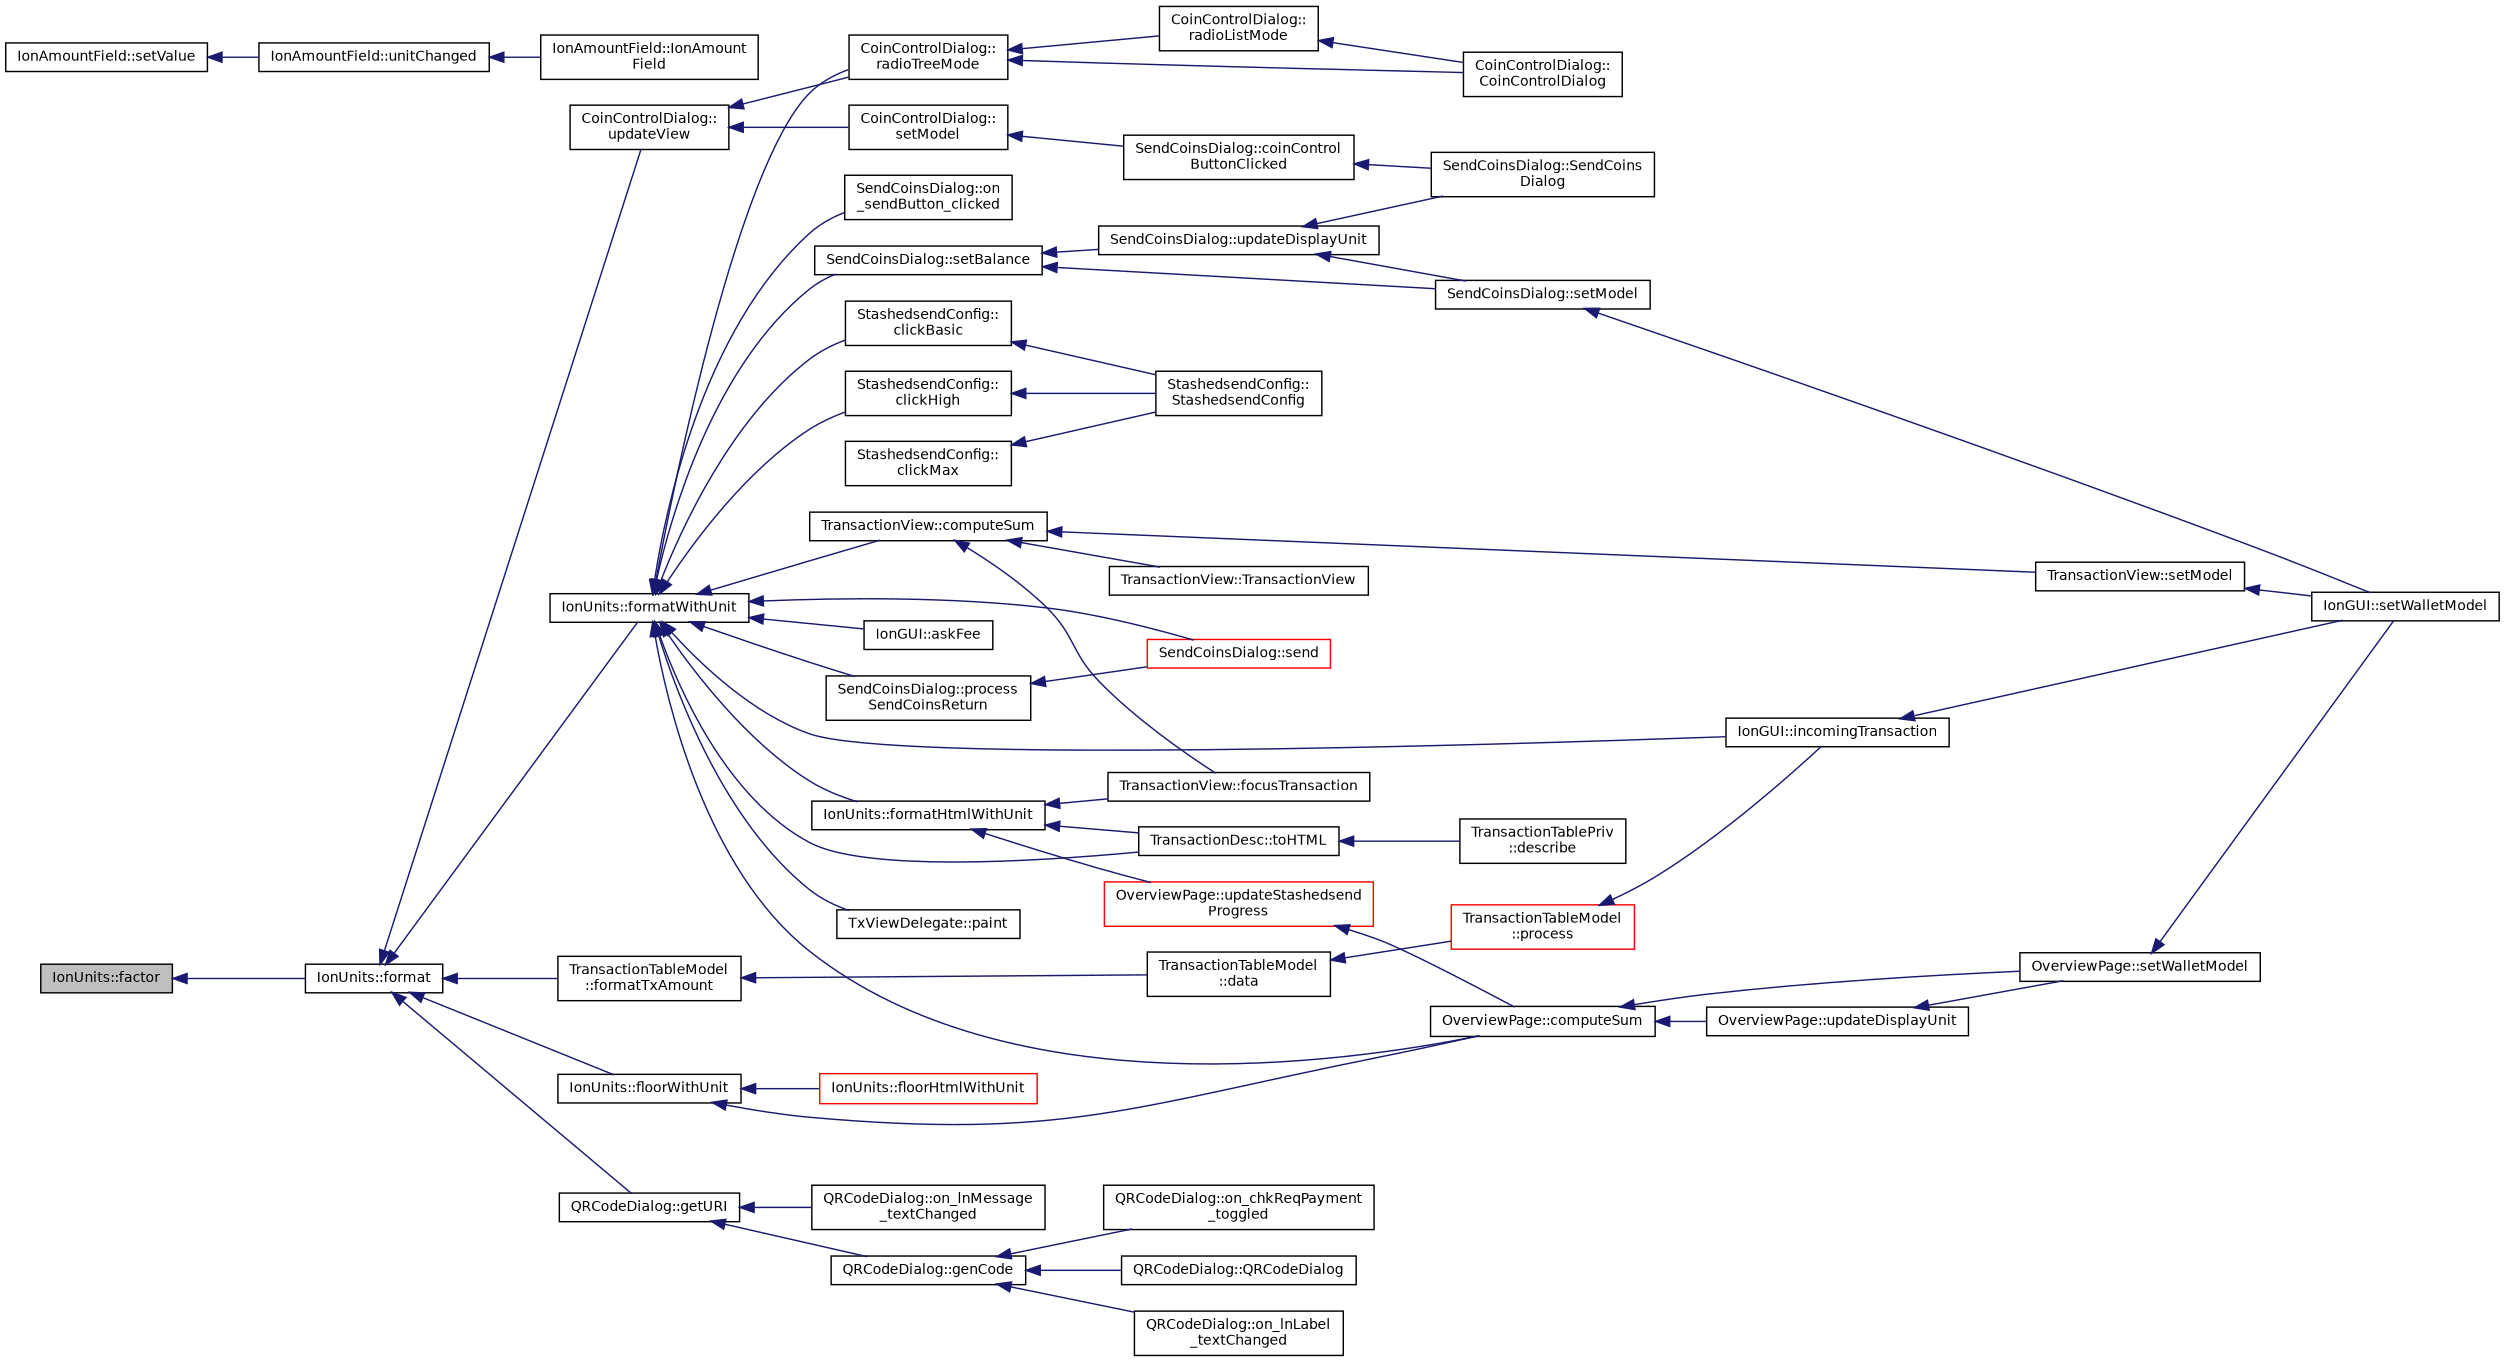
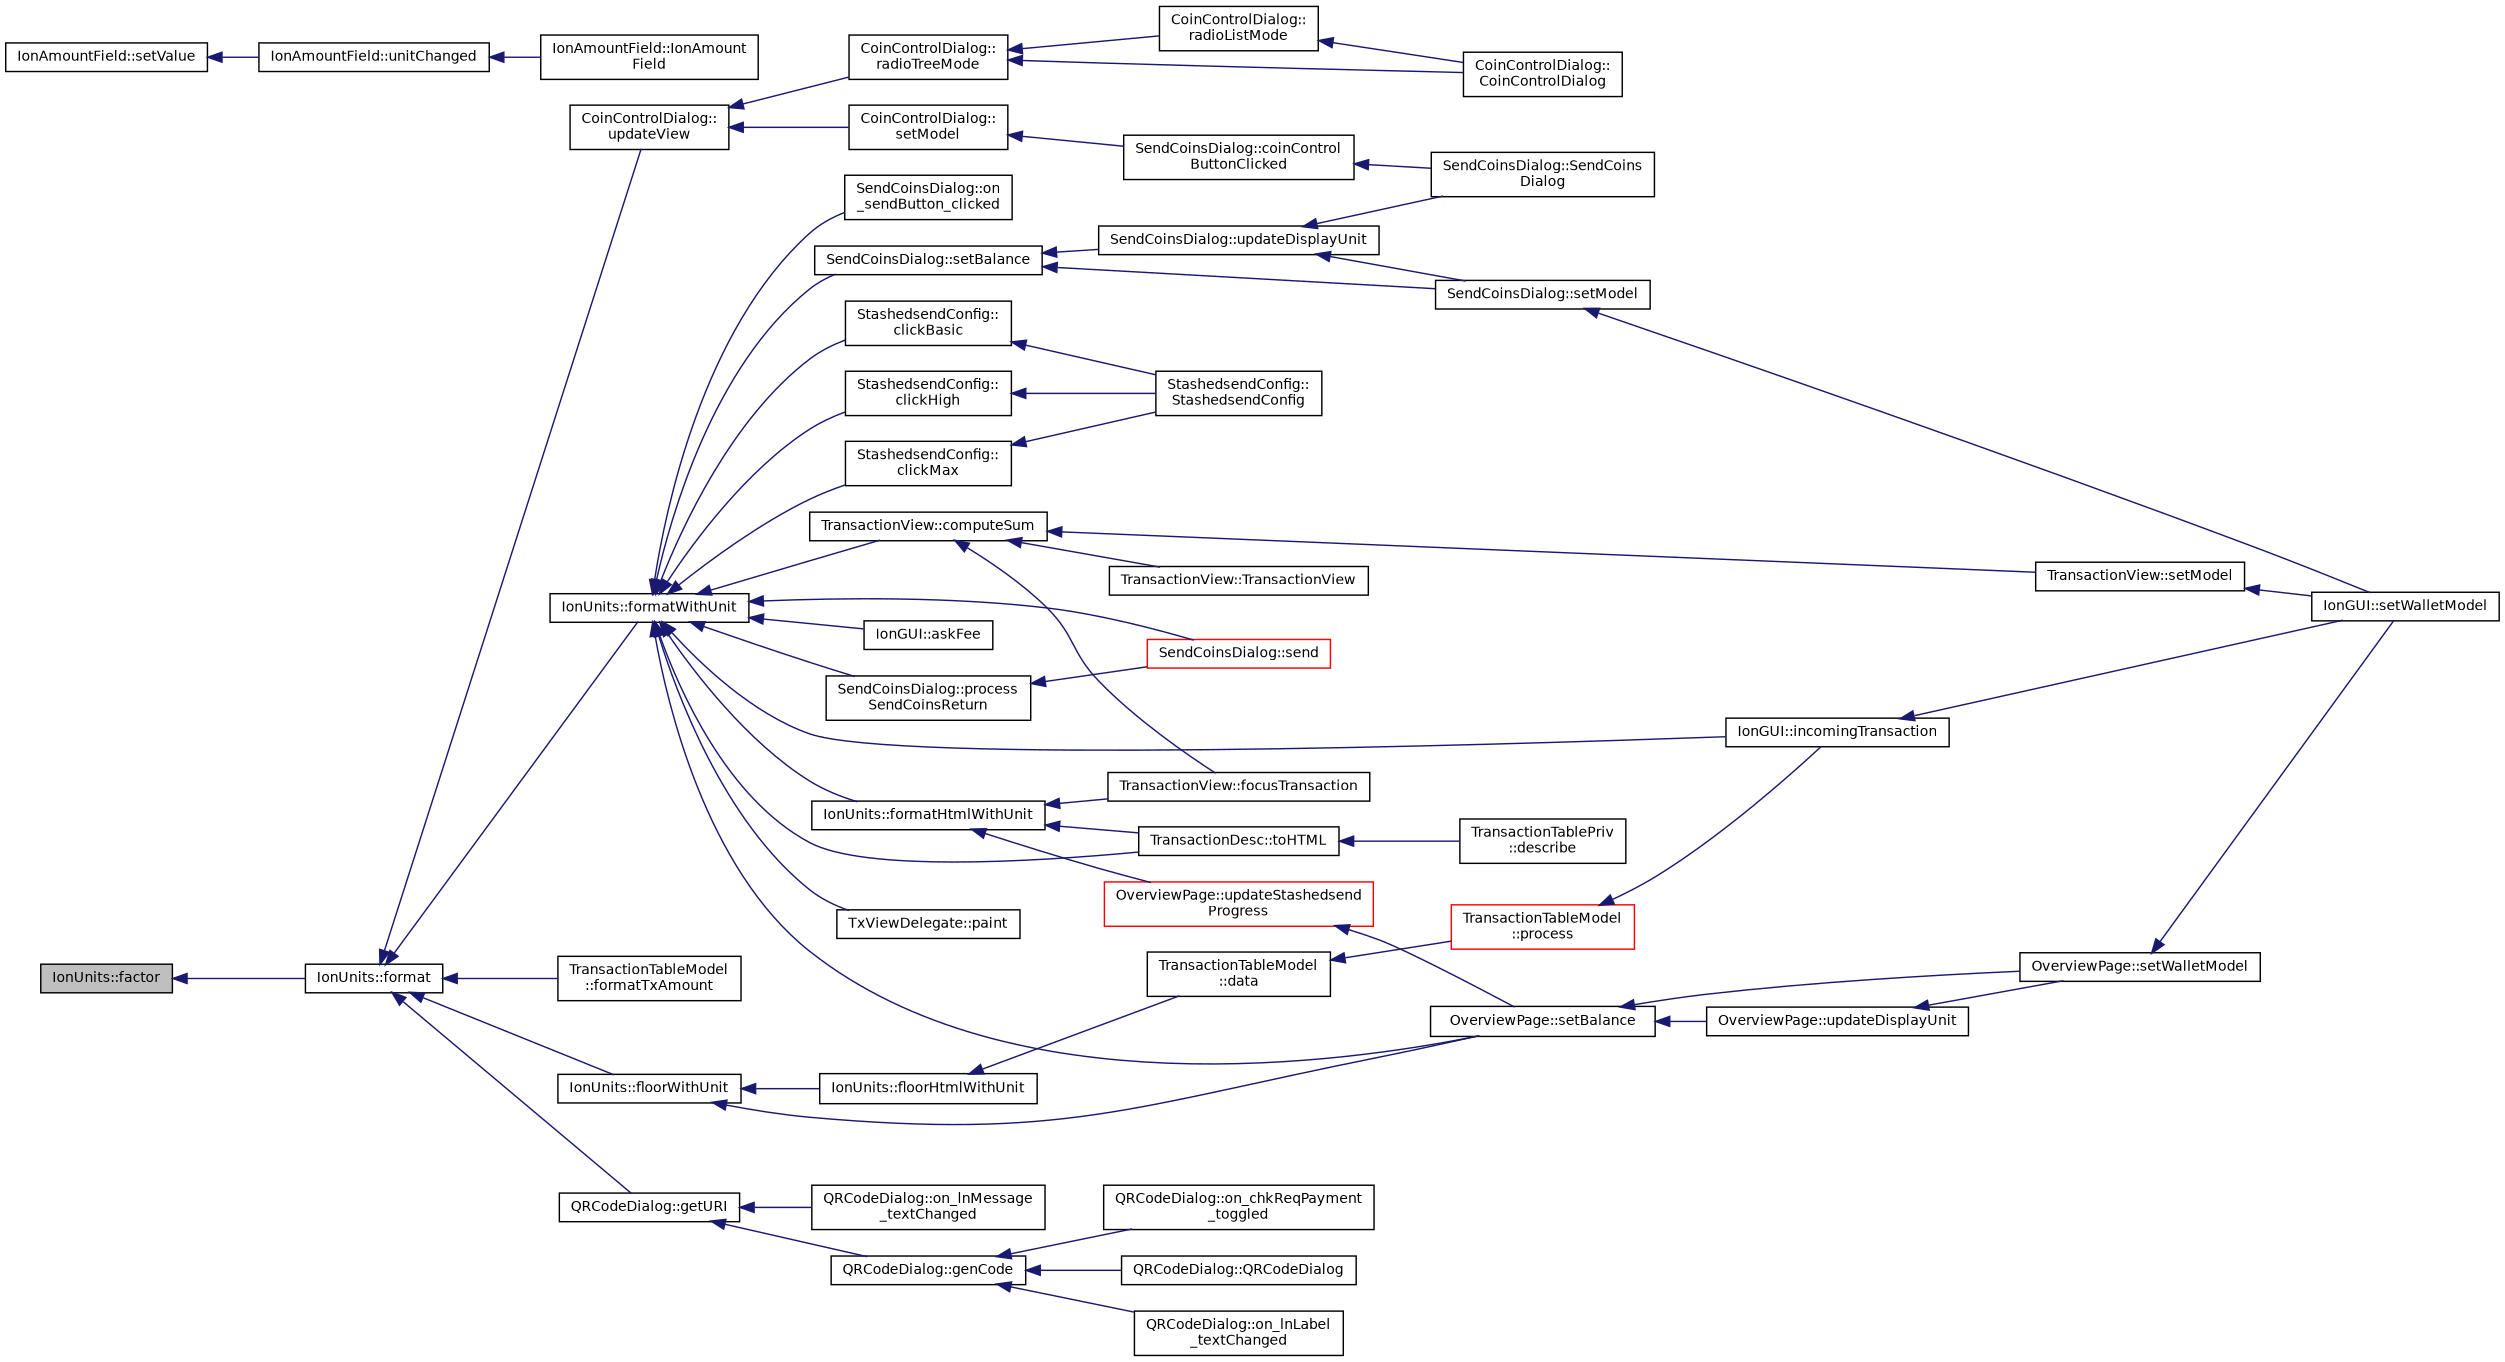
(719, 307) -> (758, 528)
(951, 976) -> (1081, 1032)
(1543, 1021) -> (1543, 1021)
(928, 1089) -> (928, 1089)
